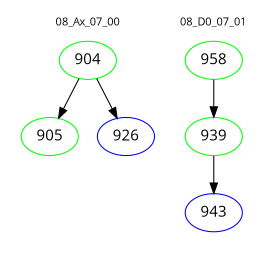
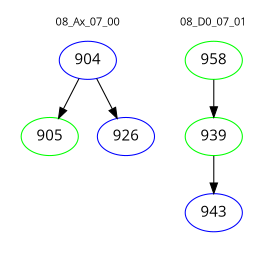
(88, 60) -> (88, 60)
